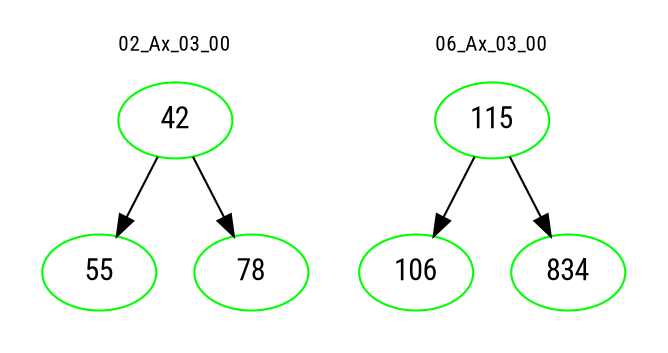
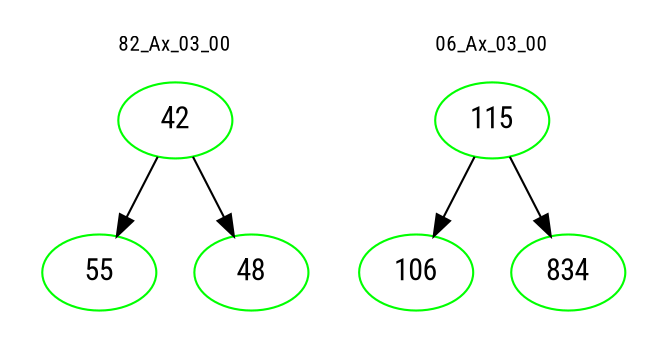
(175, 45) -> (175, 45)
(251, 273) -> (251, 273)
